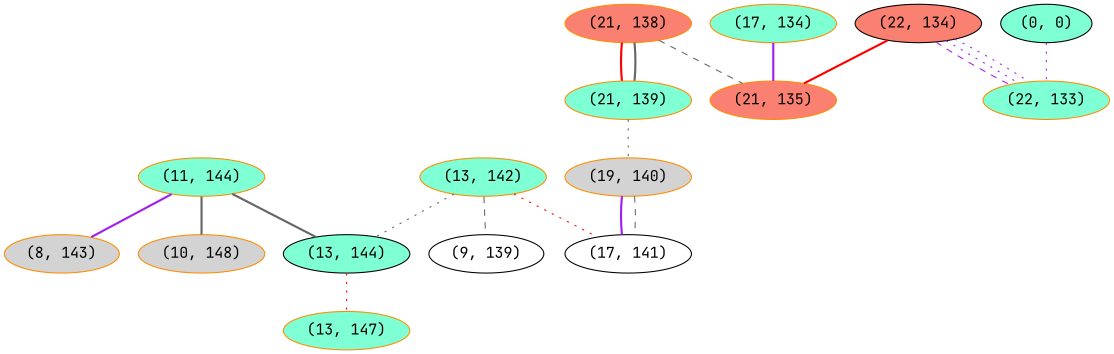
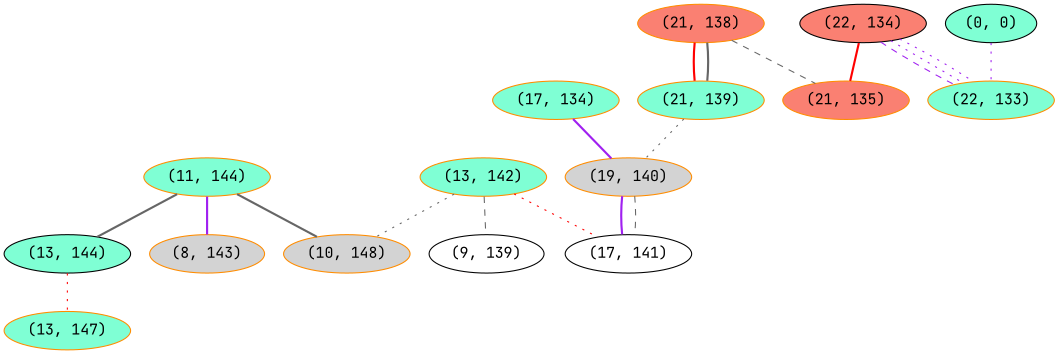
(773, 62) -> (592, 139)
(415, 215) -> (415, 215)
